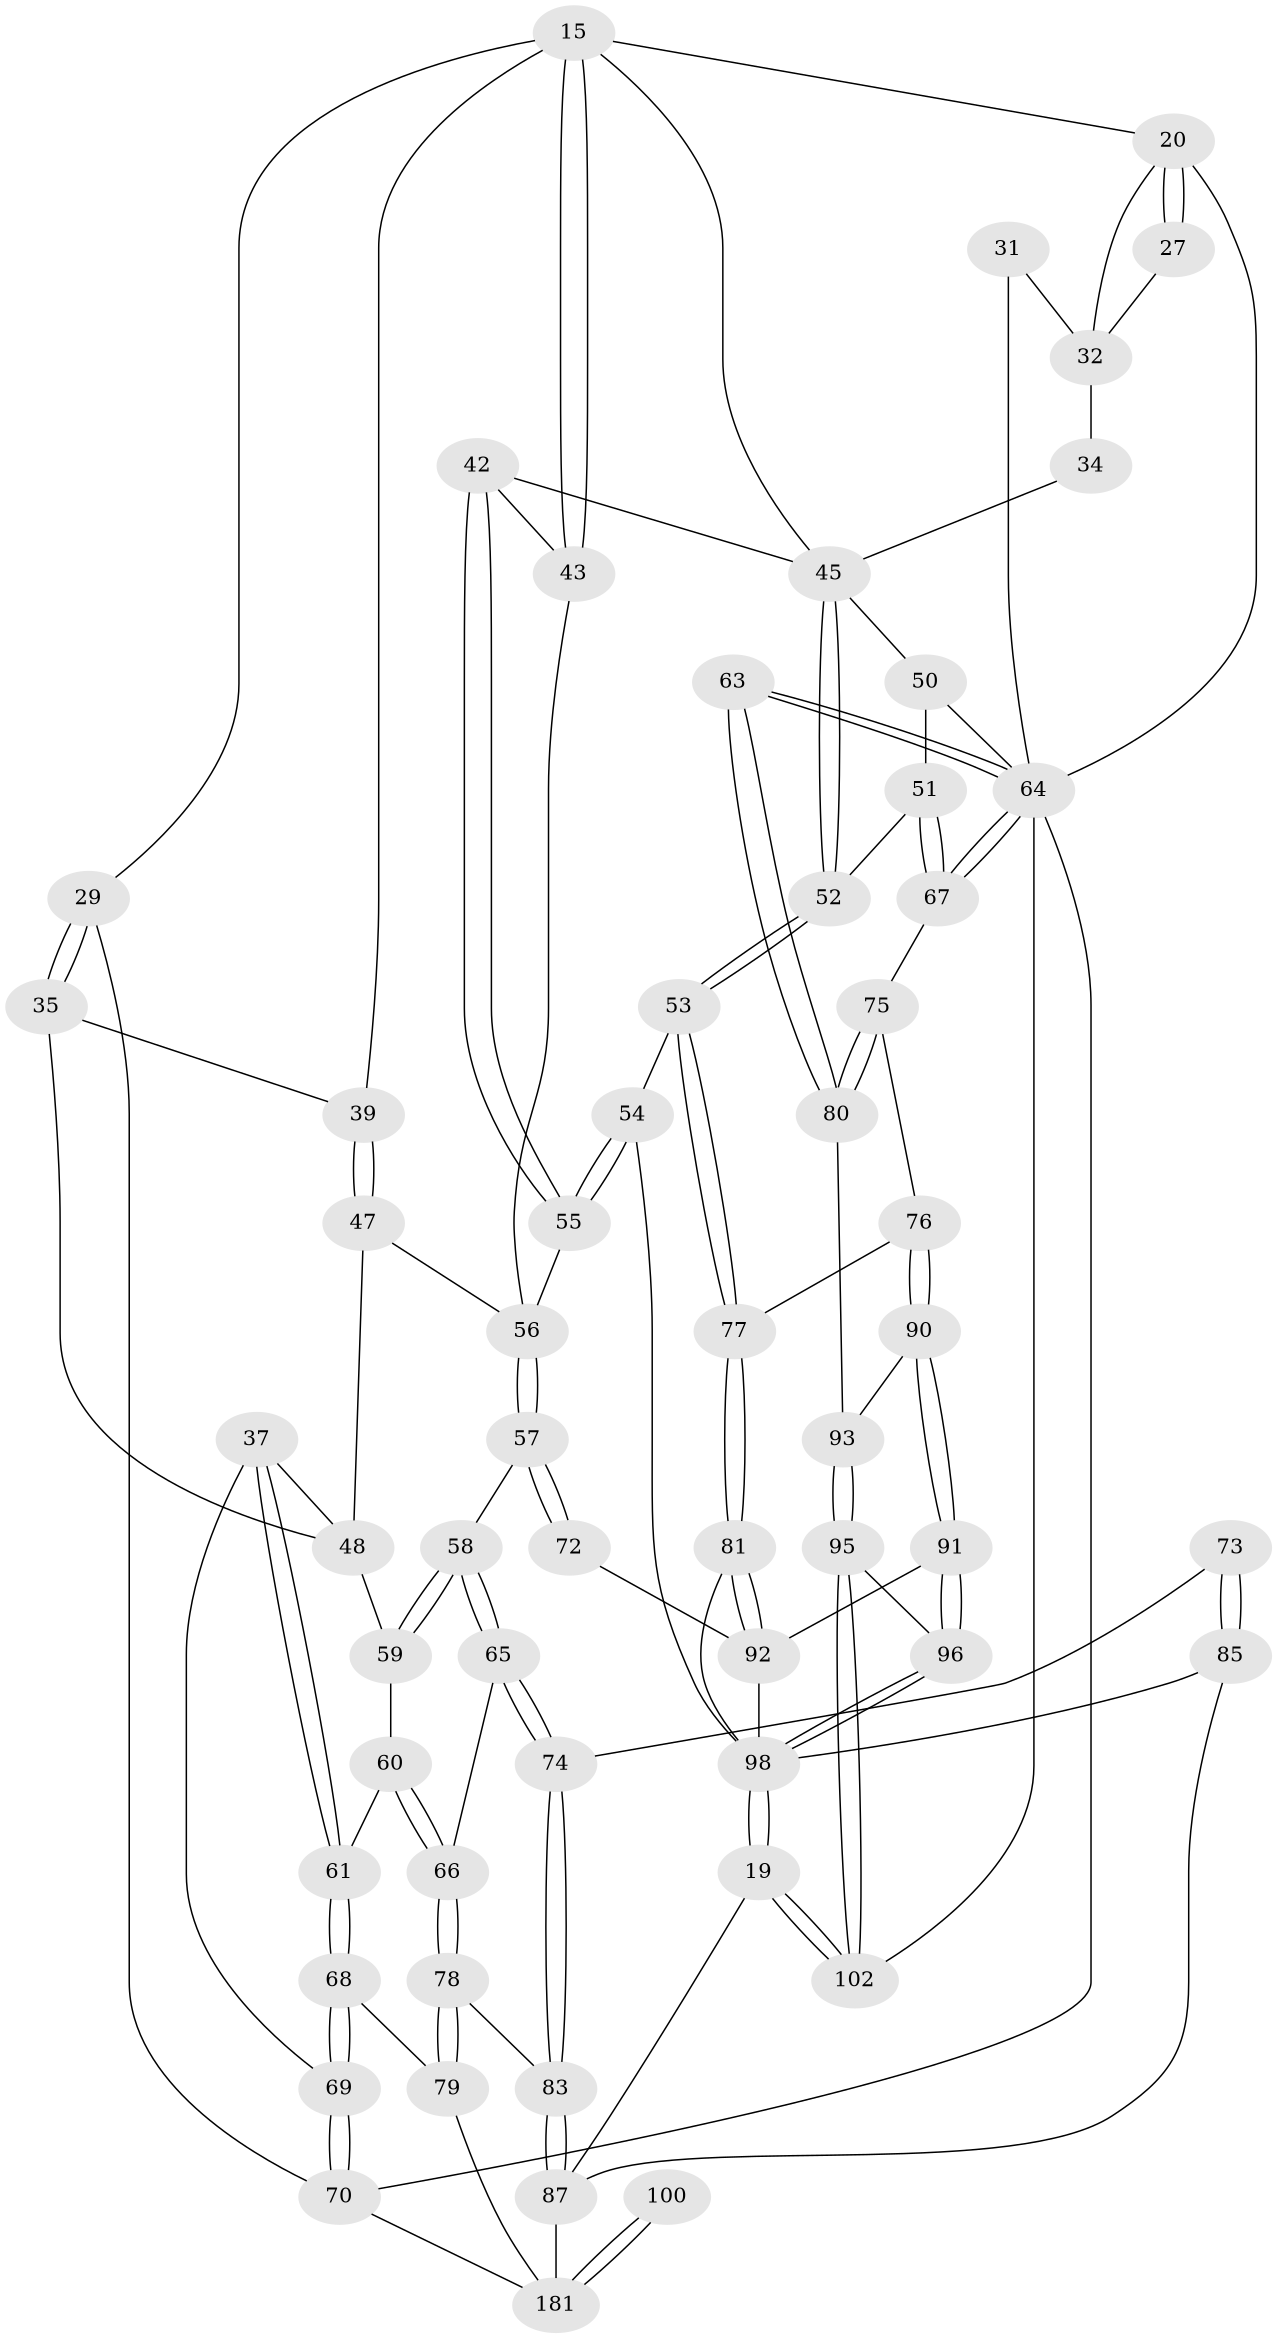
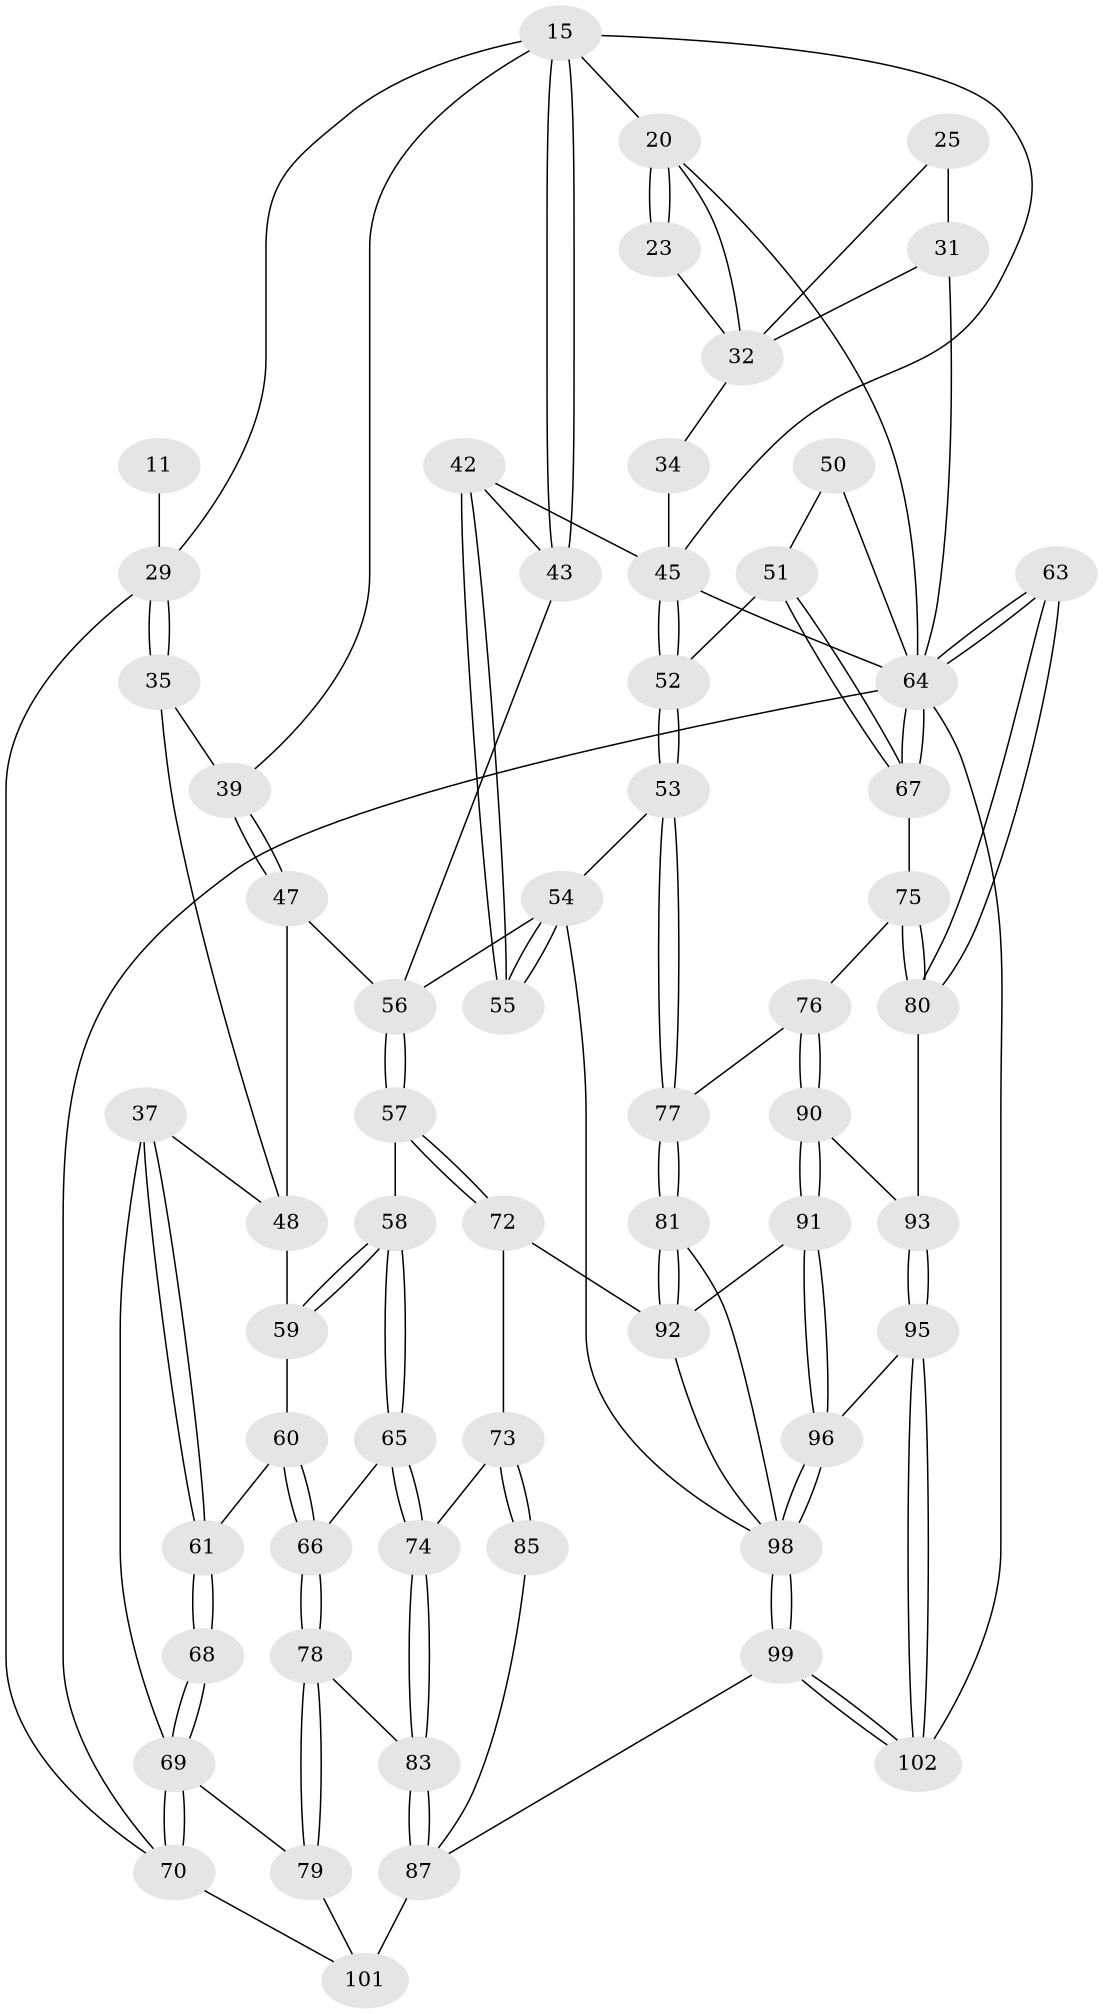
none -> (948, 141)
(1174, 249) -> (660, 249)
none -> (159, 466)
(878, 628) -> (791, 630)
(548, 1277) -> (479, 953)
none -> (503, 1331)
(1000, 1724) -> none
(759, 1872) -> (781, 1656)
(394, 2035) -> (243, 1818)
(667, 2197) -> none
(556, 2305) -> (365, 1981)
